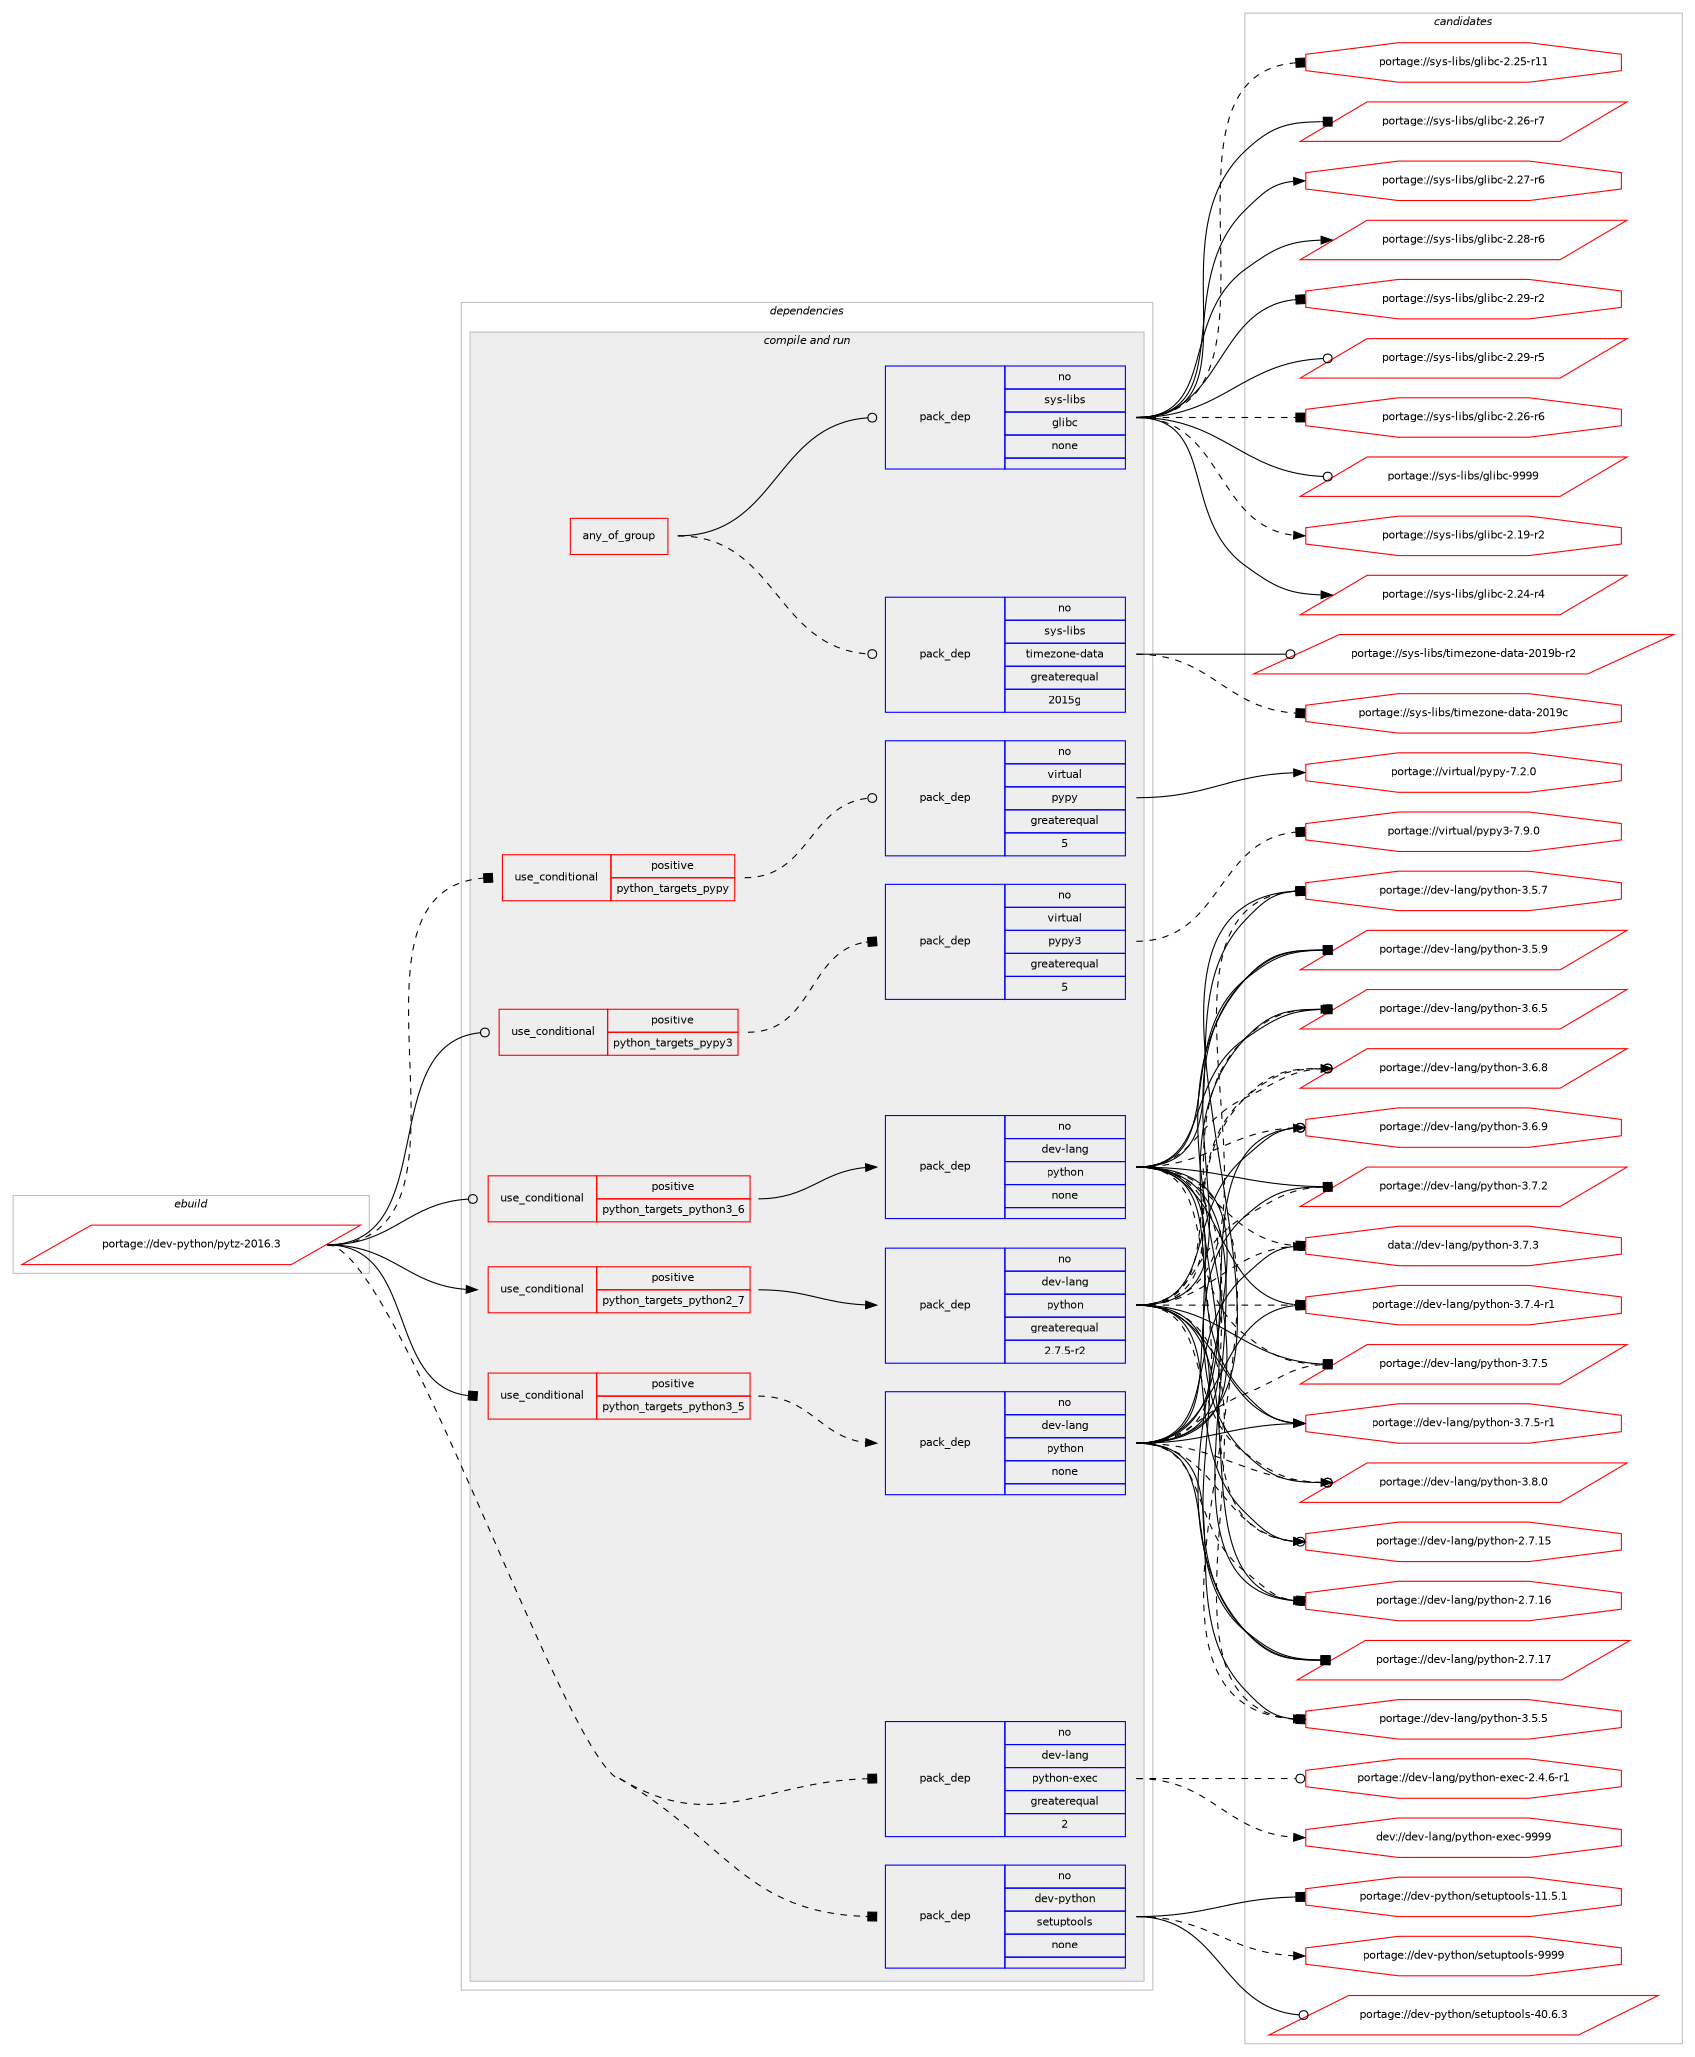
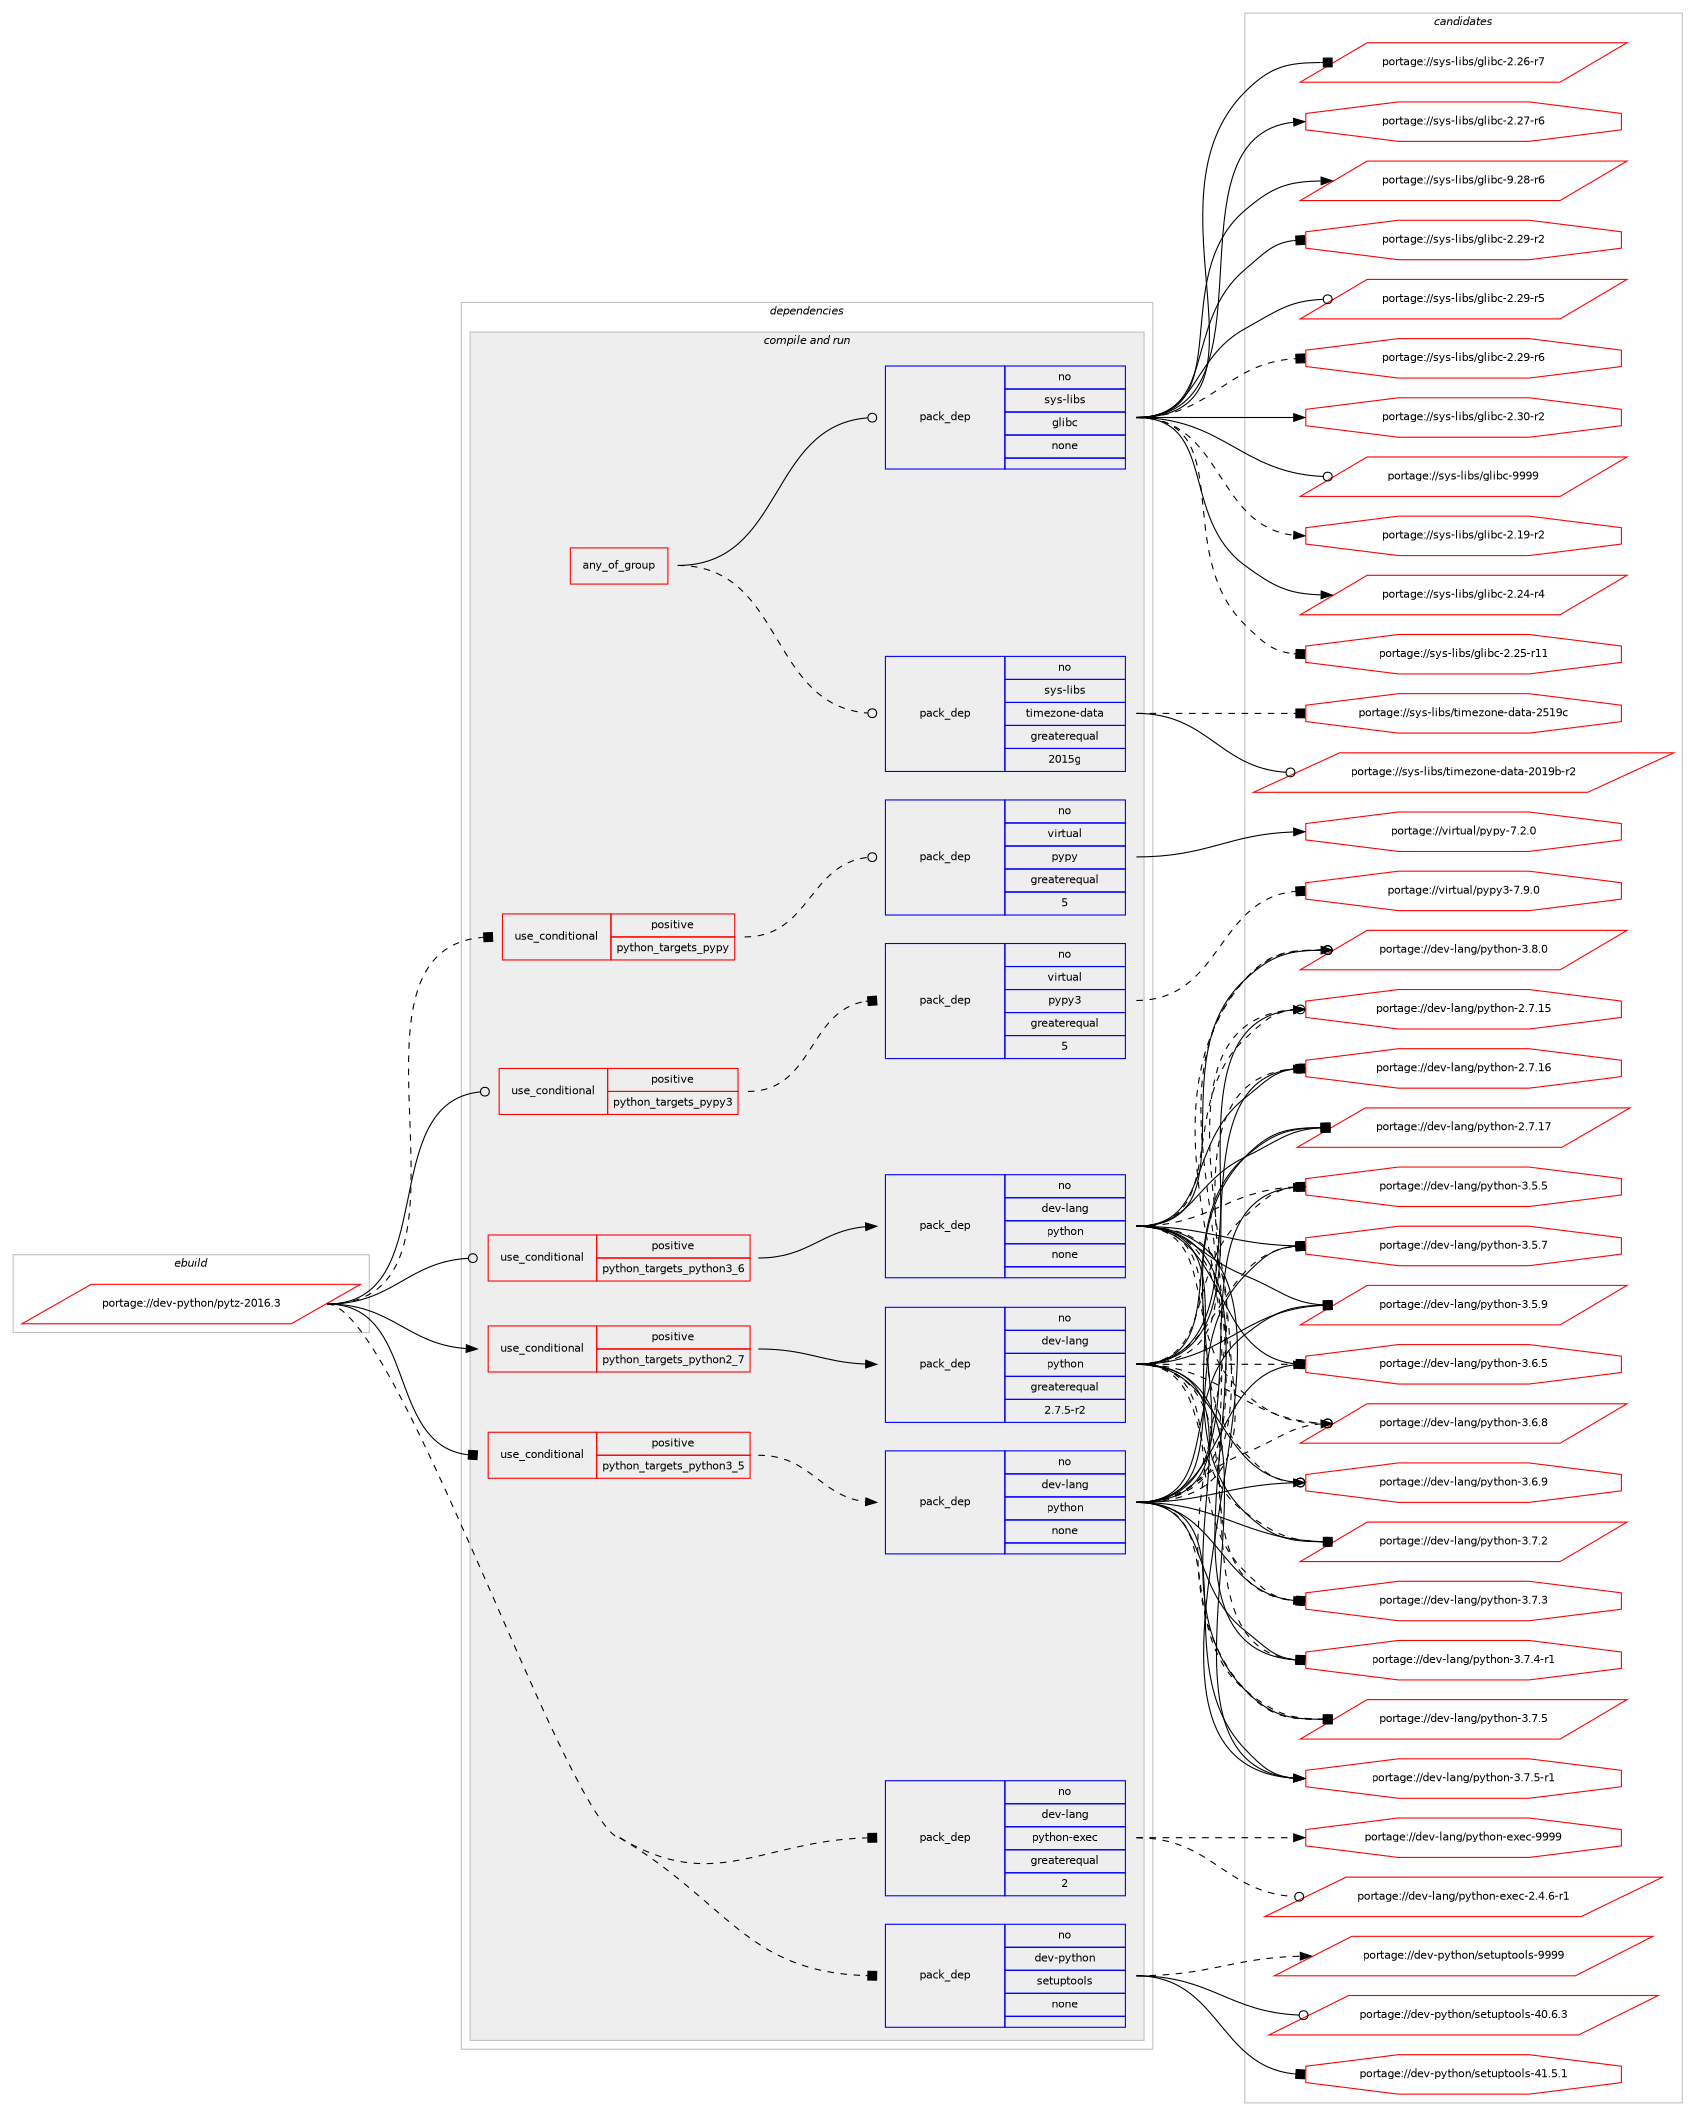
(1464, 240) -> (1464, 181)
(1464, 418) -> (1464, 358)
none -> (1464, 418)
(1464, 713) -> (1464, 713)
(1464, 1009) -> (1464, 1364)
(1464, 1246) -> (1464, 1601)
(1464, 1779) -> (1464, 1897)
(1464, 1838) -> (1464, 1838)
(1464, 1897) -> (1464, 2074)
(1464, 1956) -> (1464, 1956)
